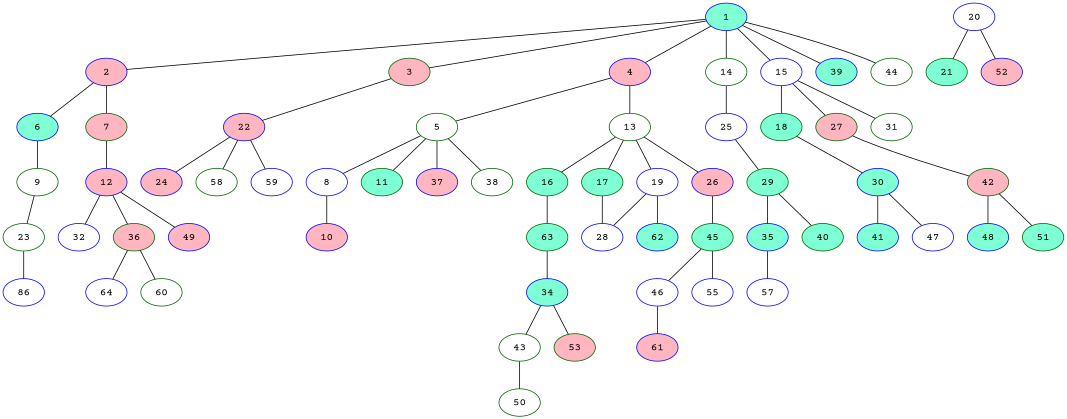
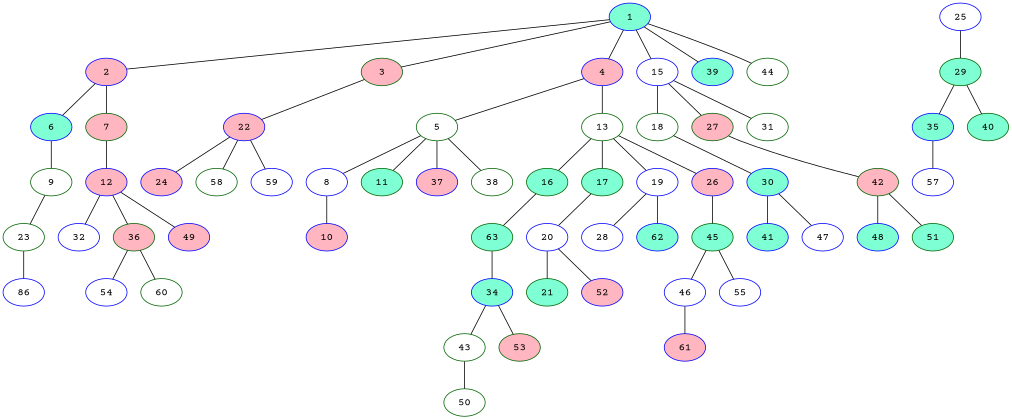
(726, 72) -> none
(781, 127) -> (657, 127)
(602, 210) -> (575, 210)
(106, 292) -> (106, 292)
